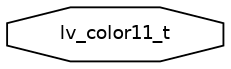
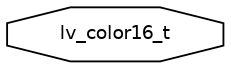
(115, 34) -> (115, 34)
